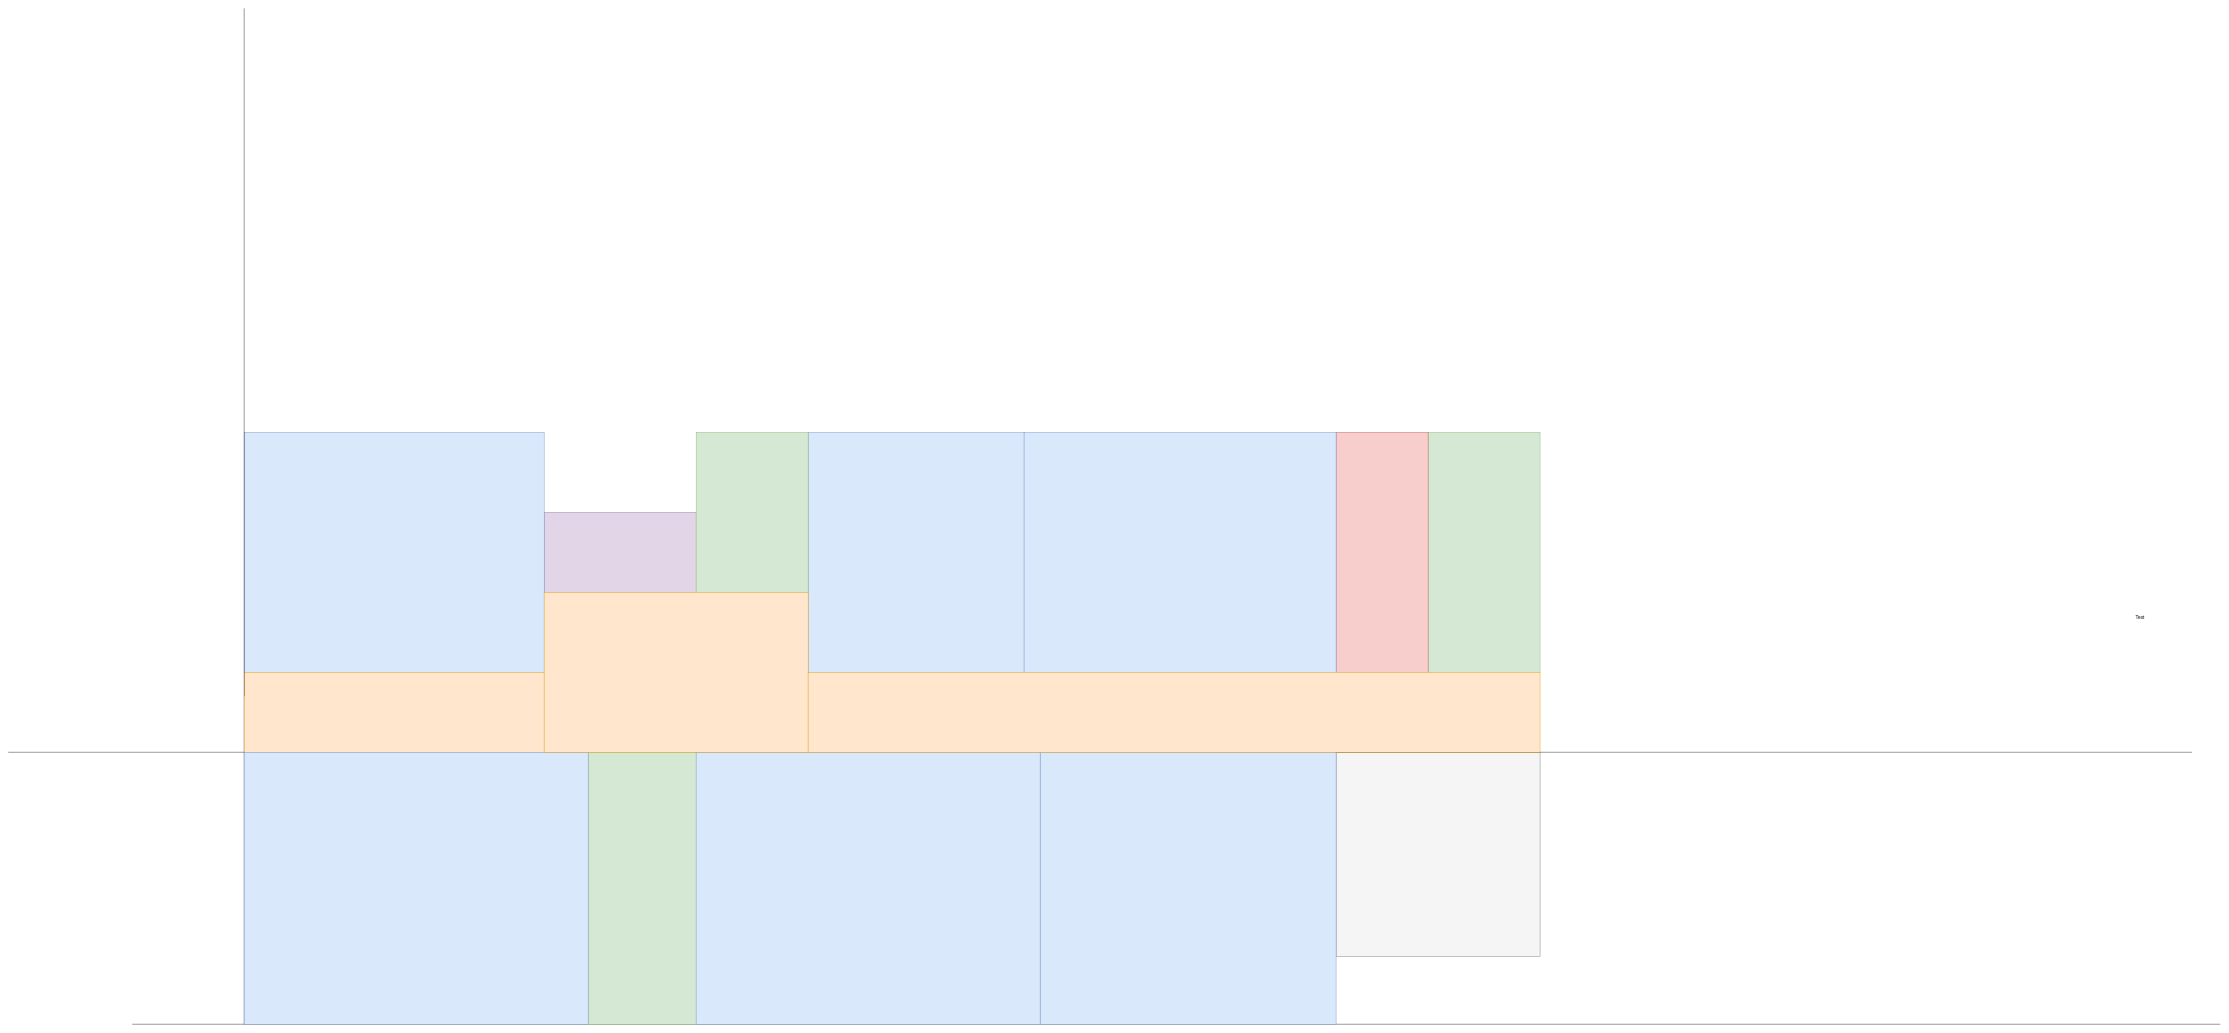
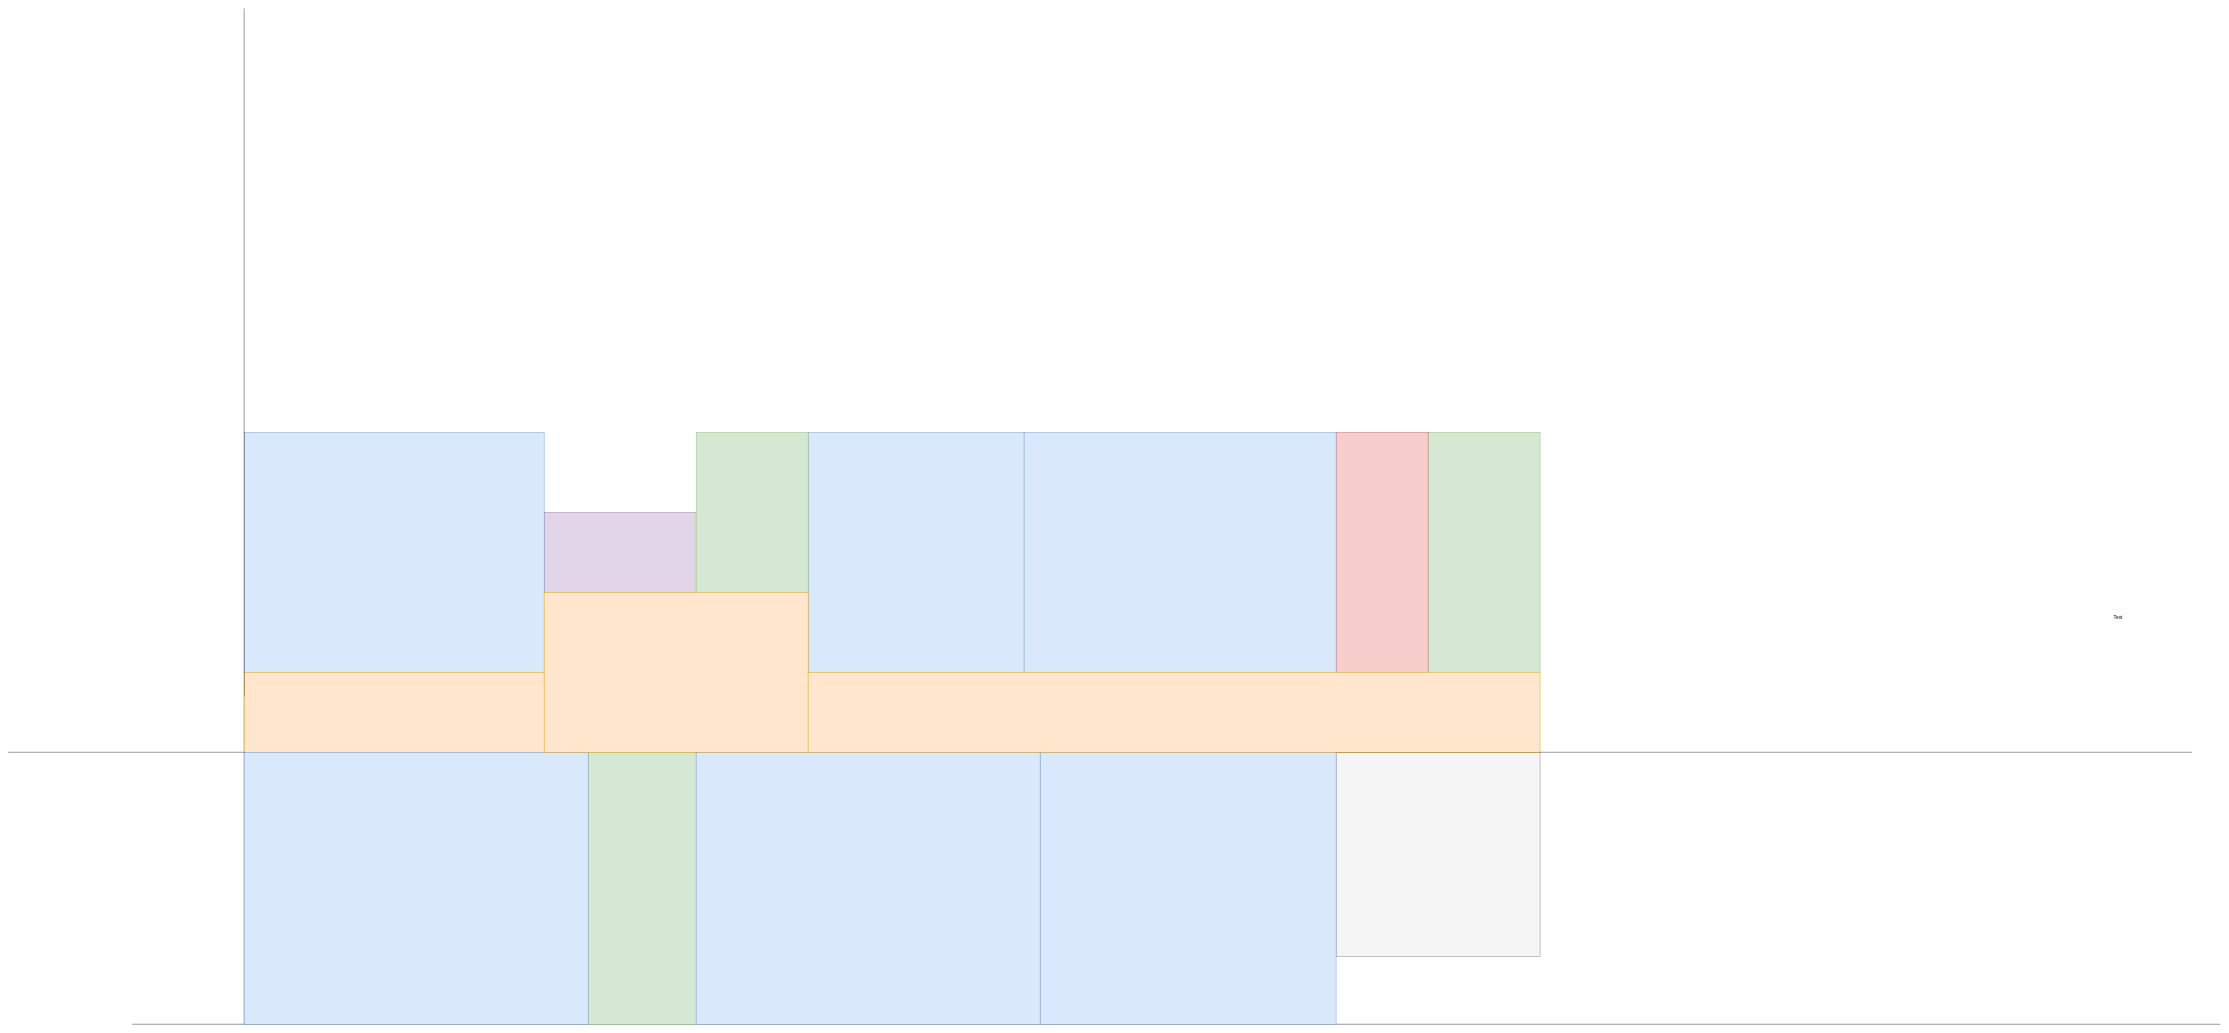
(2140, 617) -> (2118, 617)
